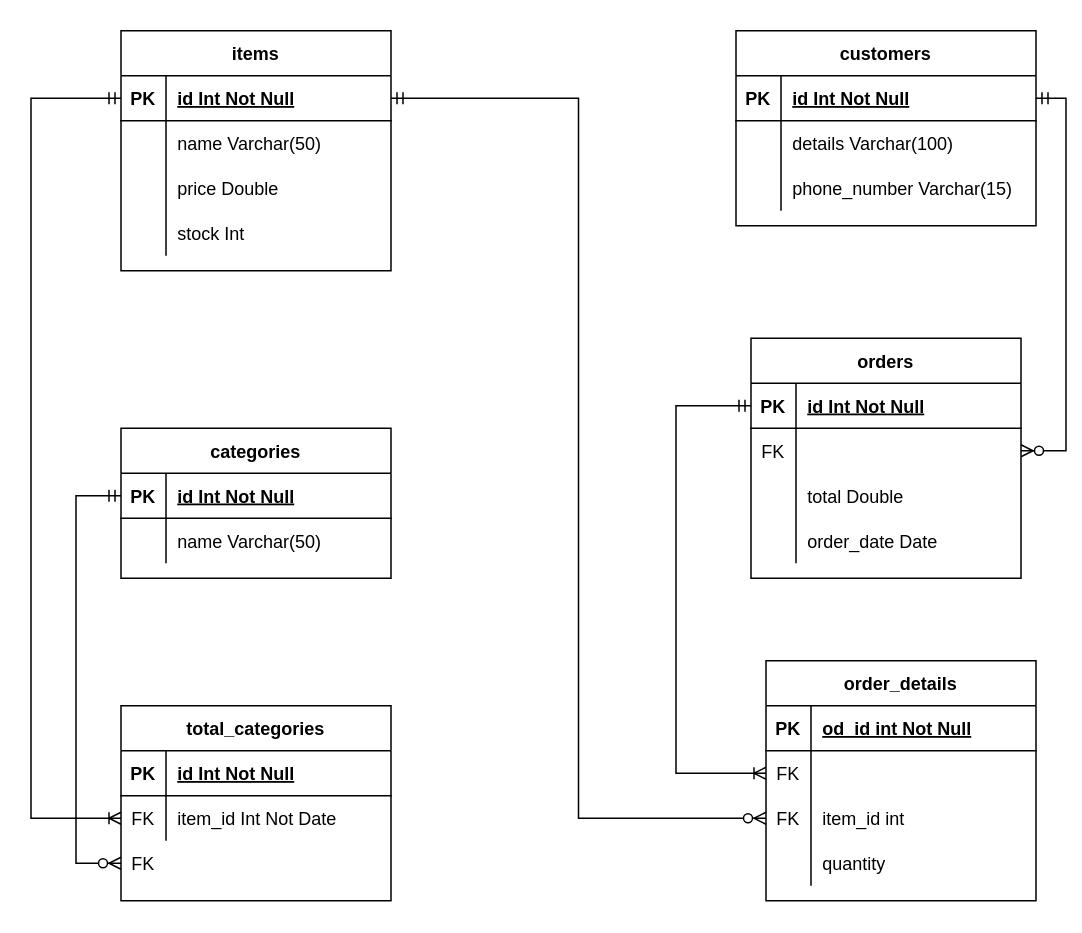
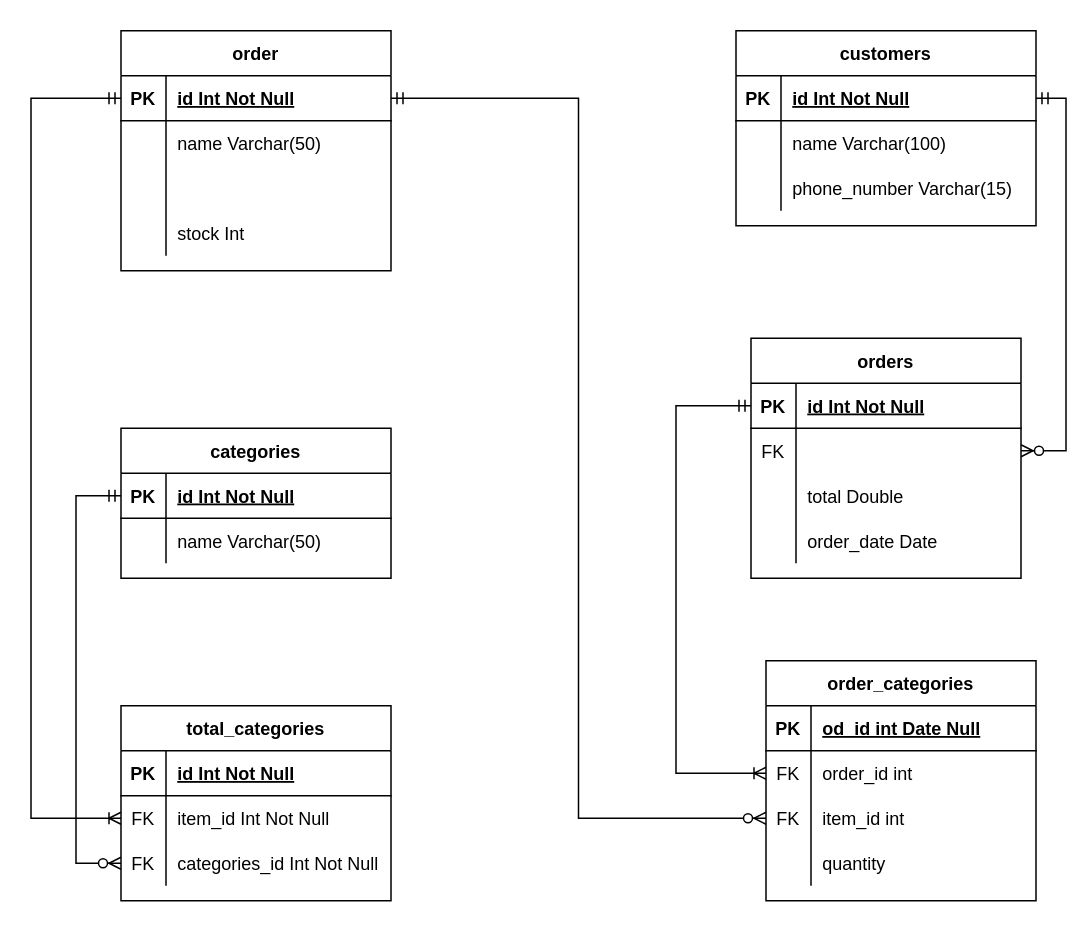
(255, 54) -> (255, 54)
(886, 144) -> (875, 144)
(278, 188) -> none
(900, 684) -> (900, 684)
(896, 729) -> (901, 729)
none -> (923, 773)
(266, 819) -> (261, 819)
none -> (278, 863)
